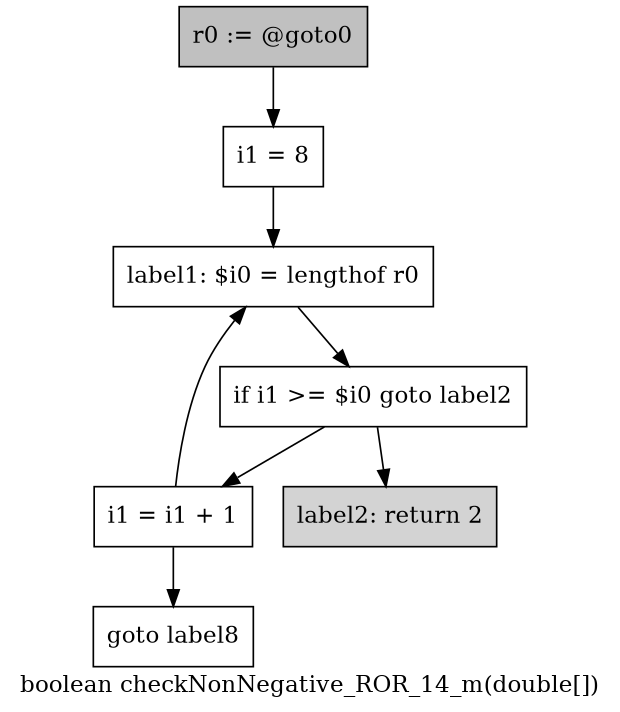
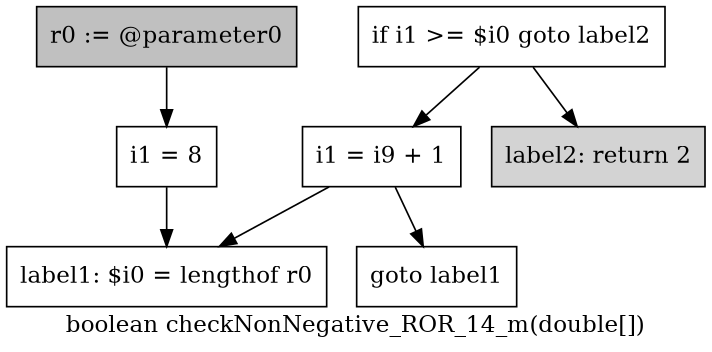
(273, 37) -> (167, 37)
(318, 330) -> none
(173, 517) -> (382, 157)
(173, 637) -> (437, 277)
